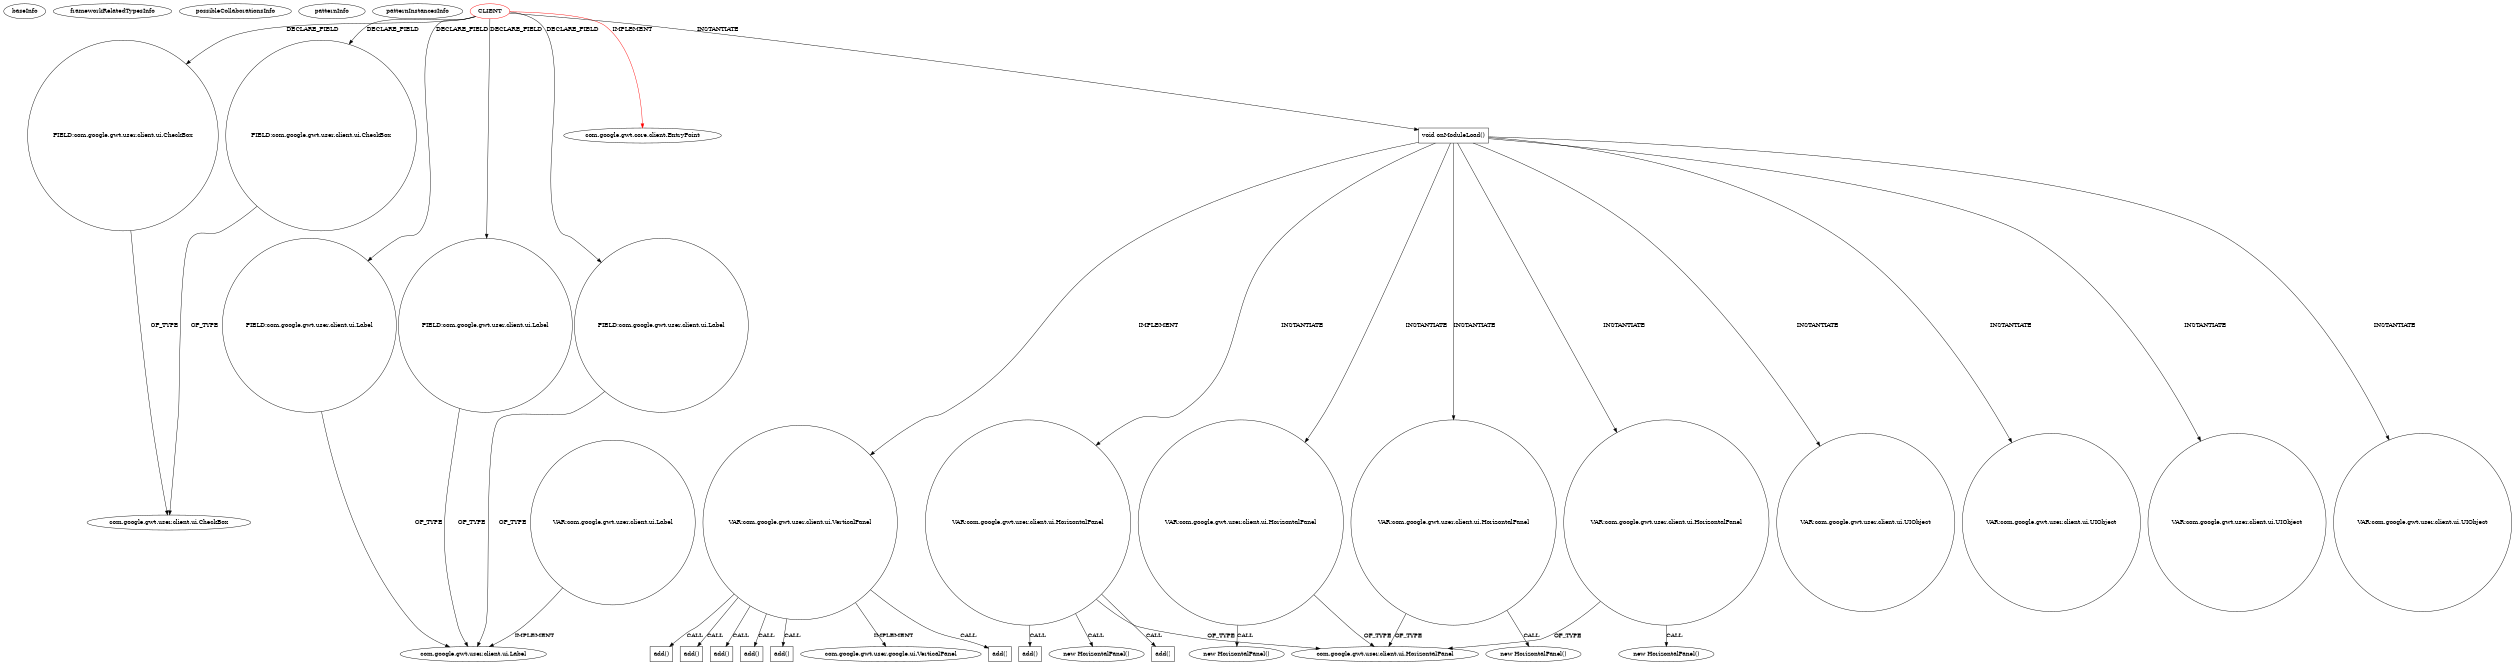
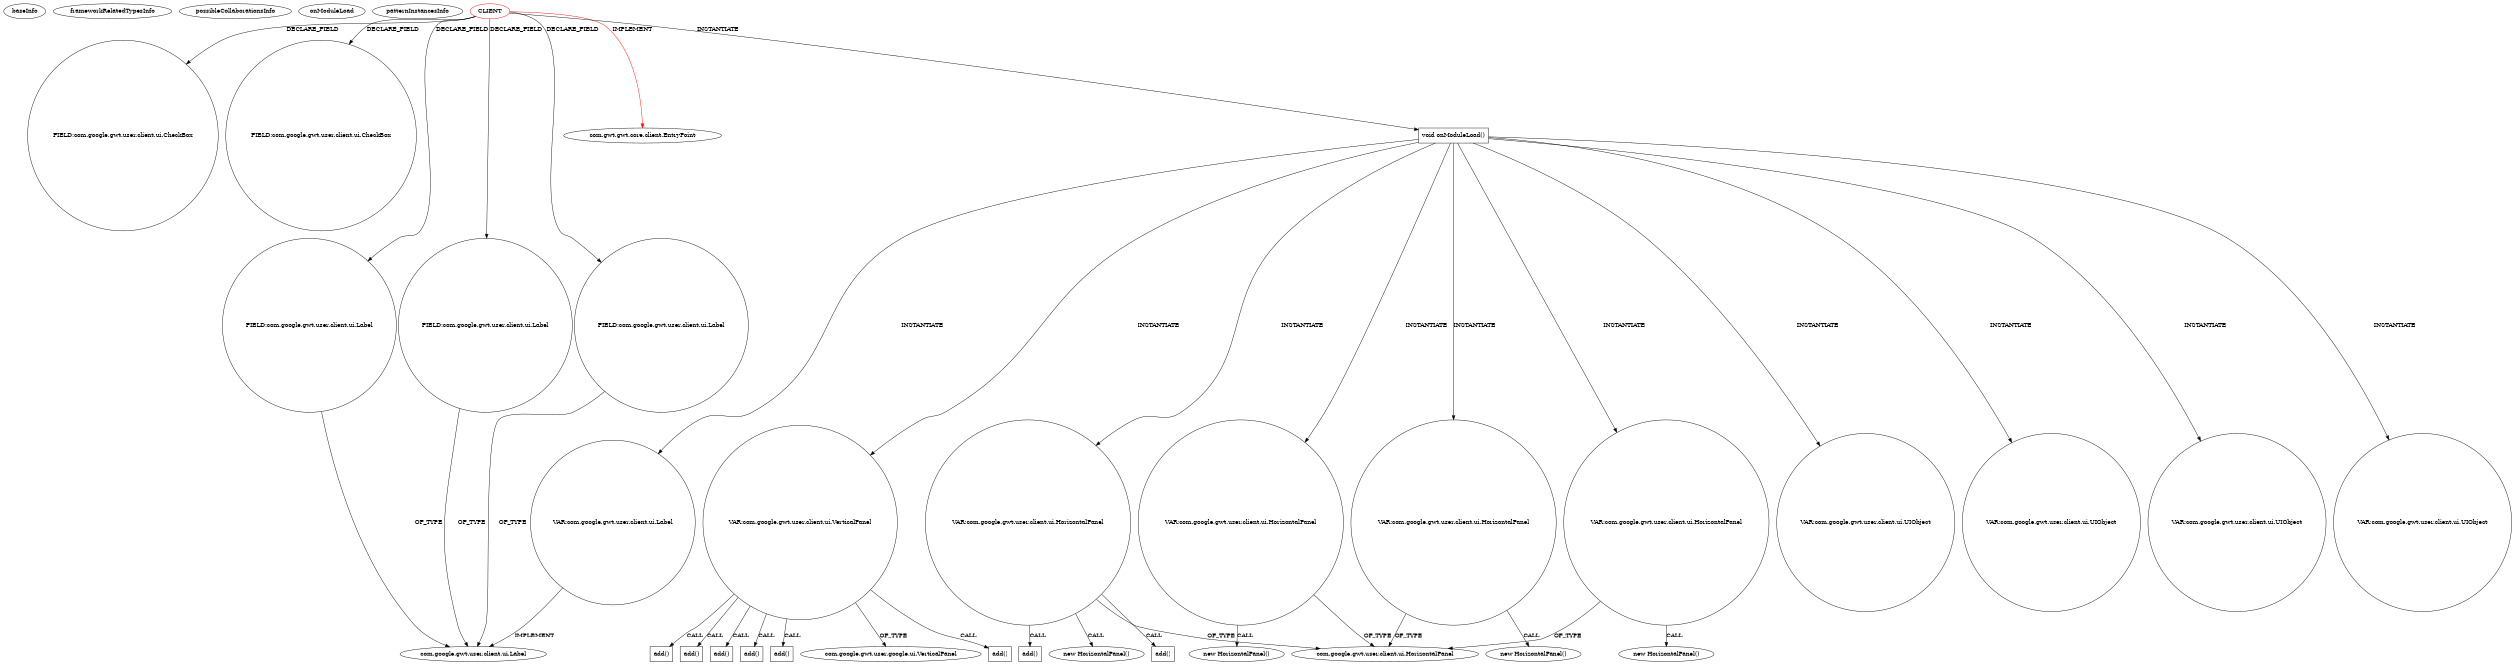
(332, 11) -> (332, 11)
(643, 136) -> (643, 136)
none -> (992, 207)
(1158, 325) -> (1158, 325)
(169, 523) -> none
(894, 636) -> (894, 636)
